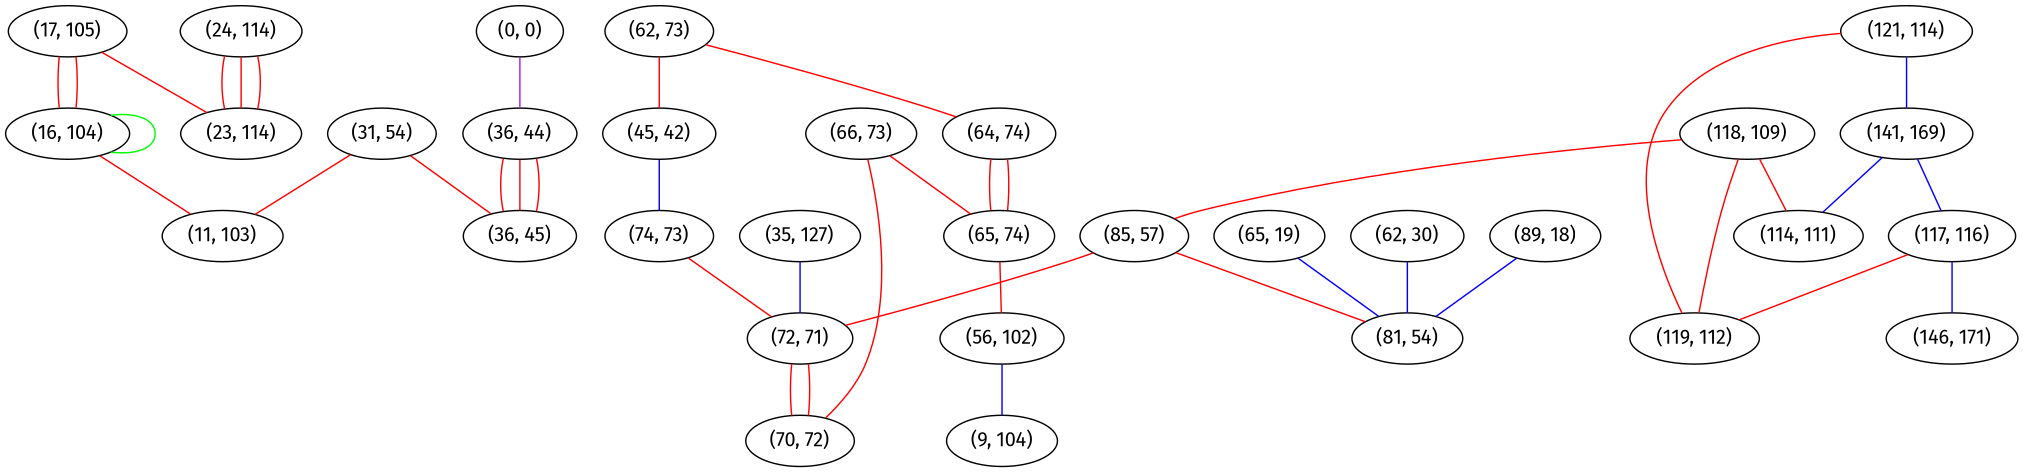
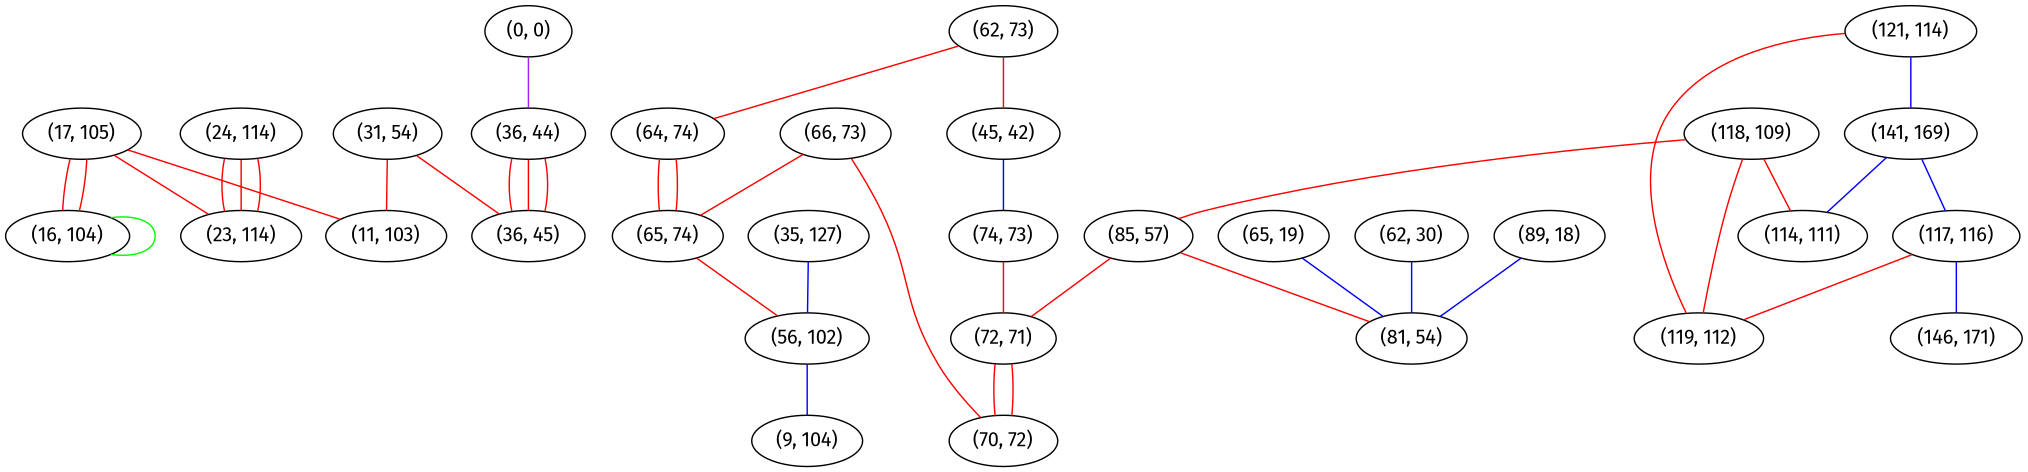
(145, 185) -> (250, 190)
(800, 287) -> (808, 287)
